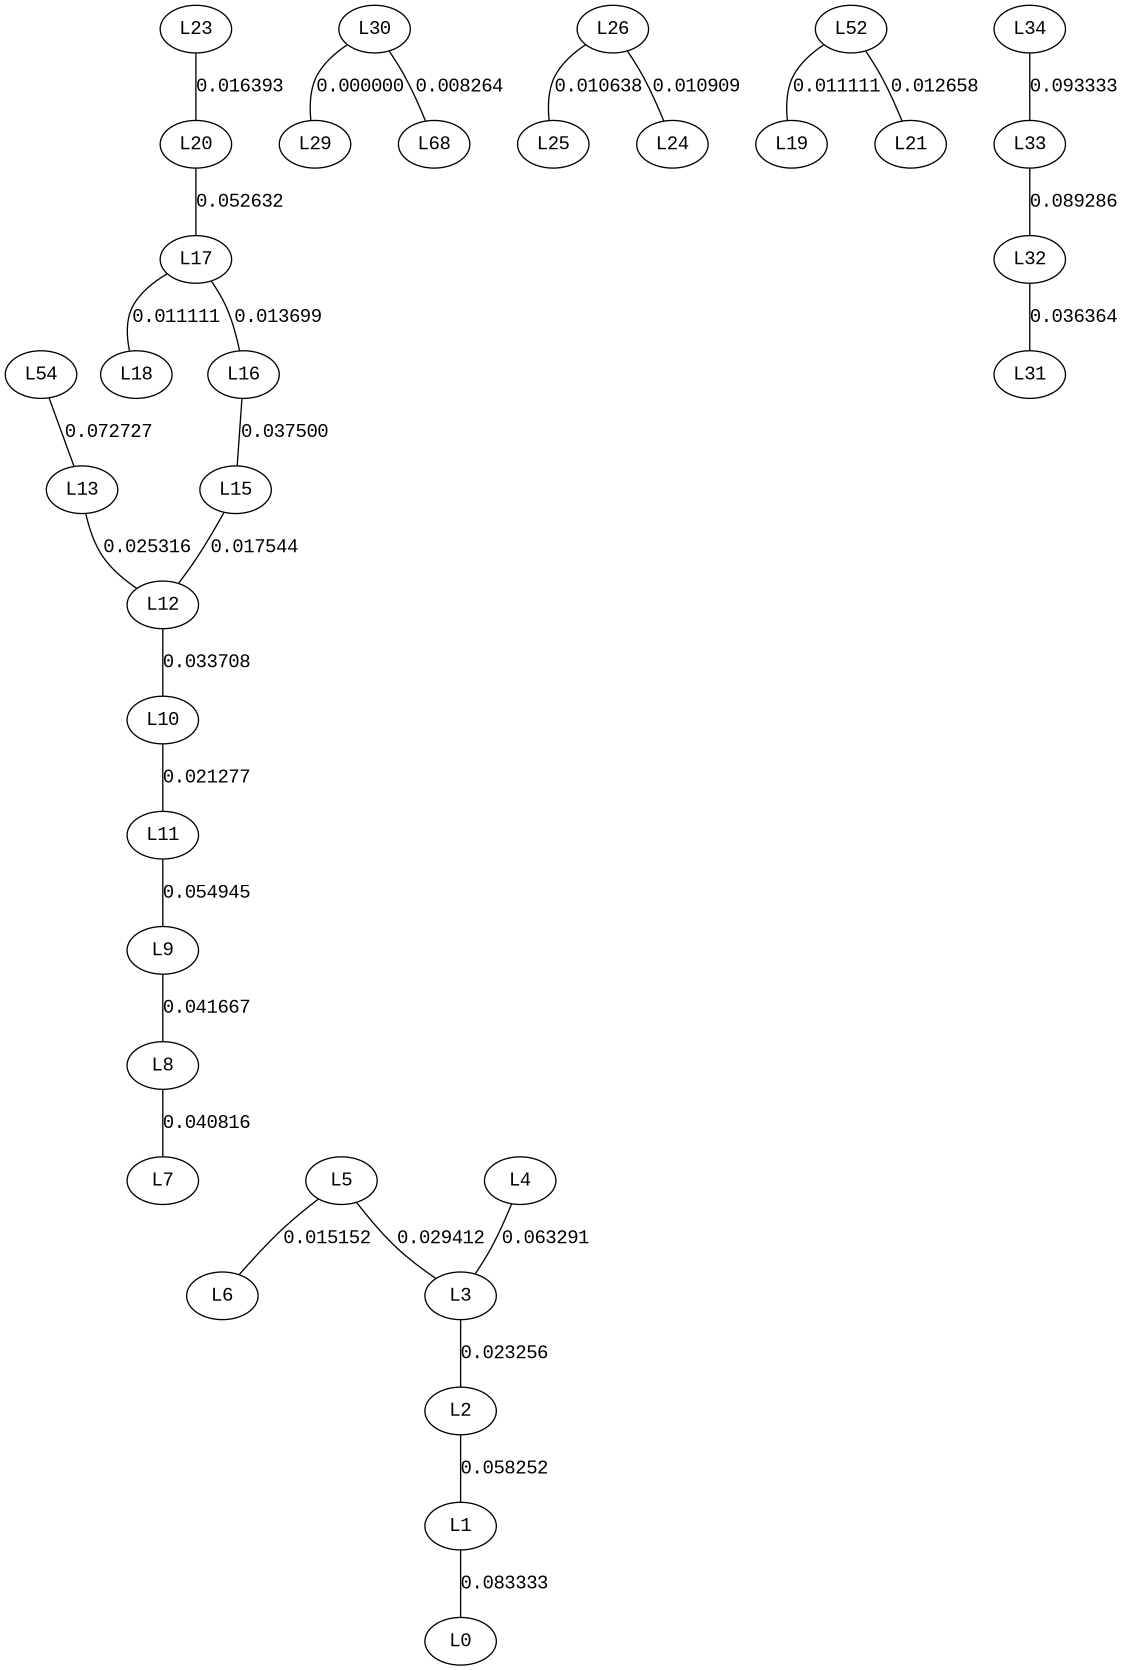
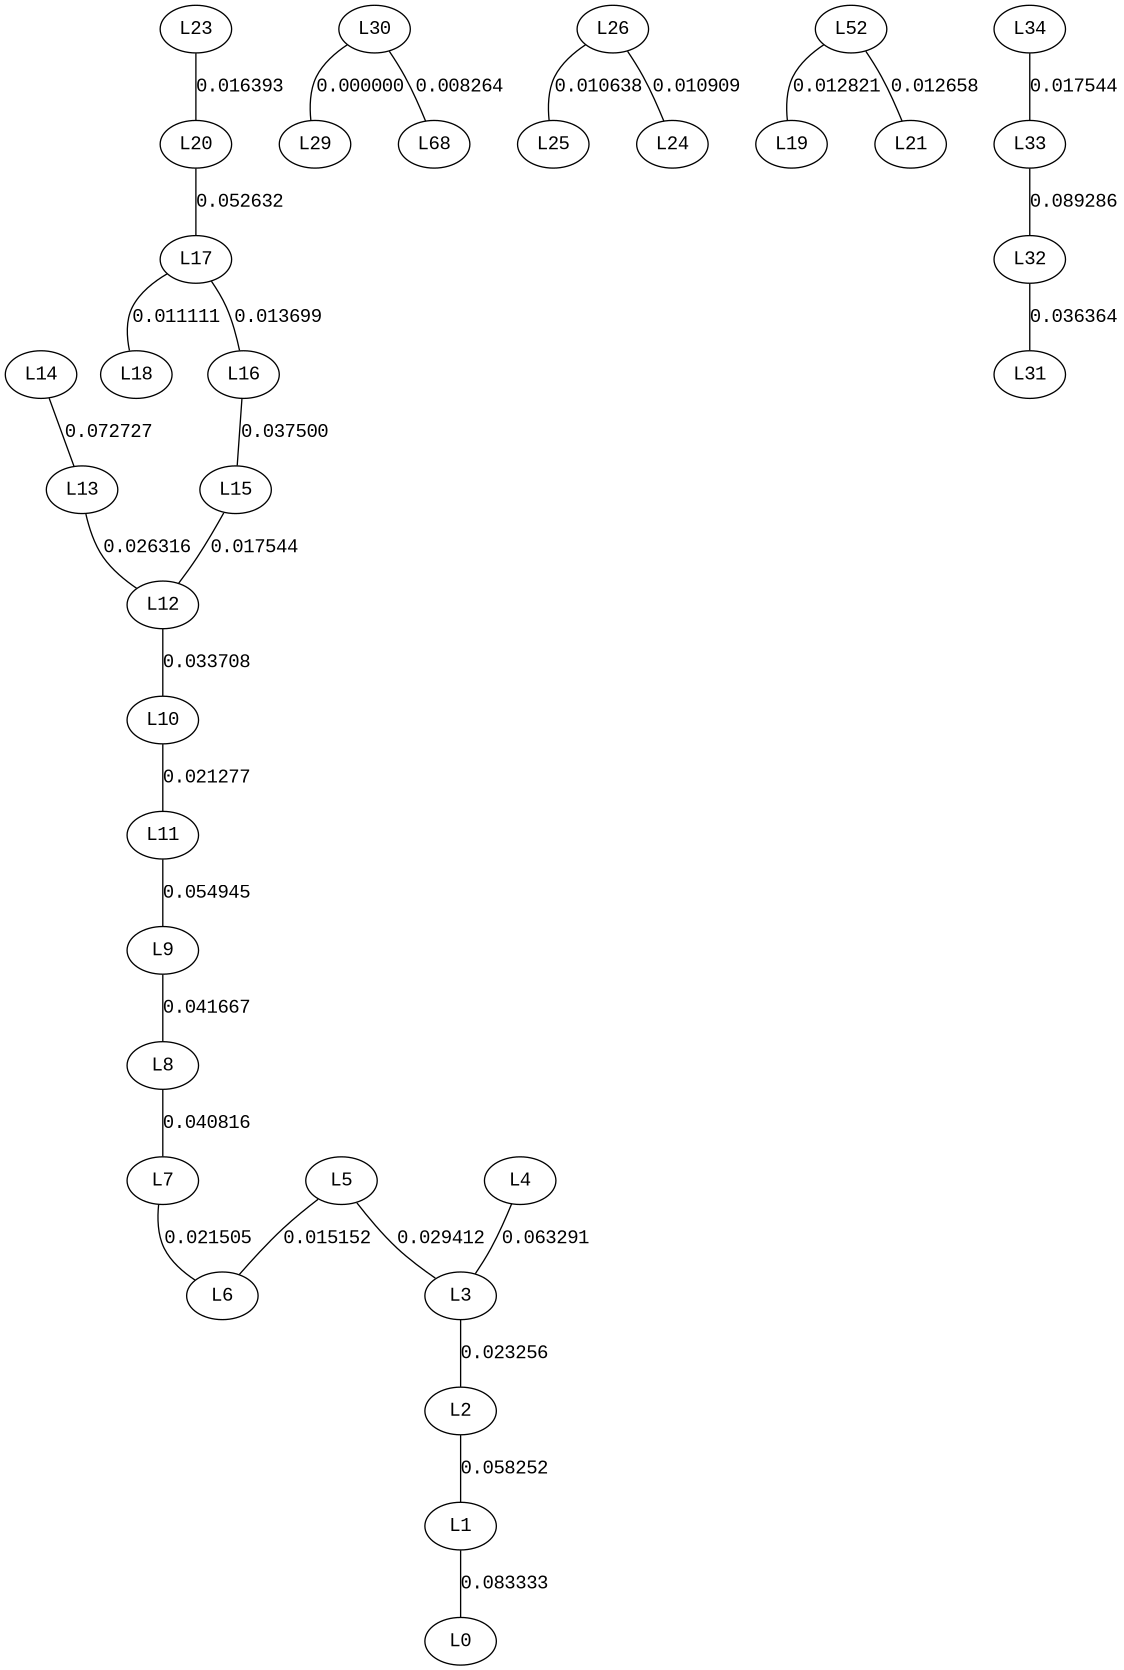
(837, 87) -> (837, 87)
(1074, 87) -> (1074, 87)
(41, 375) -> (41, 375)
(148, 547) -> (148, 547)
none -> (164, 1248)
